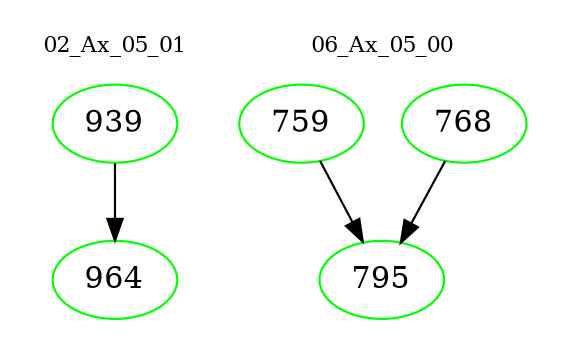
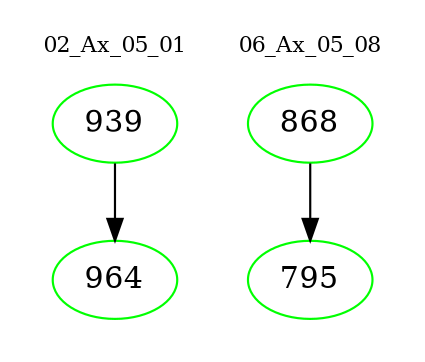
(383, 47) -> (310, 47)
(302, 124) -> none
(464, 124) -> (310, 124)
